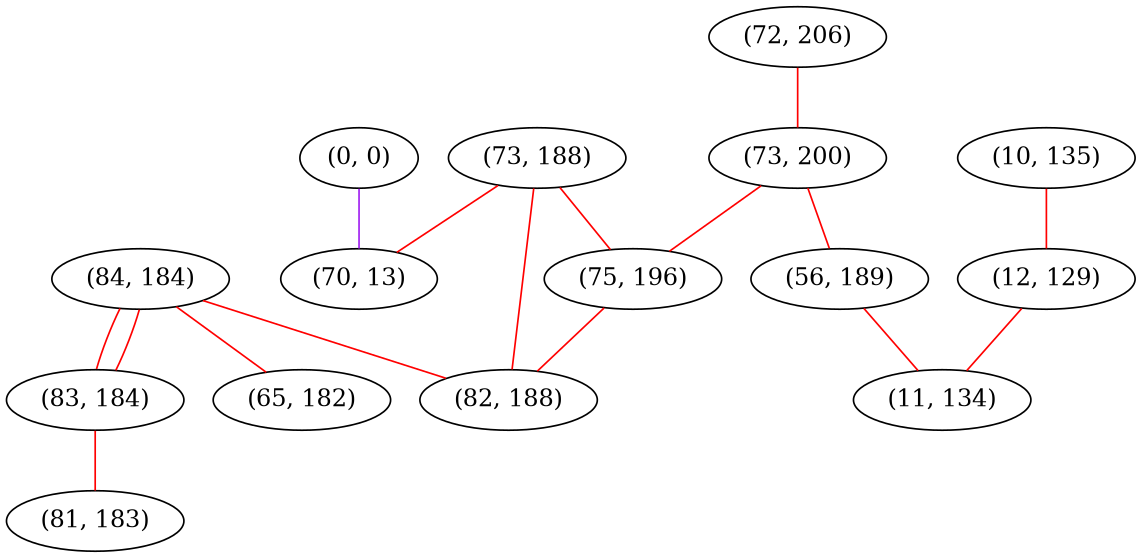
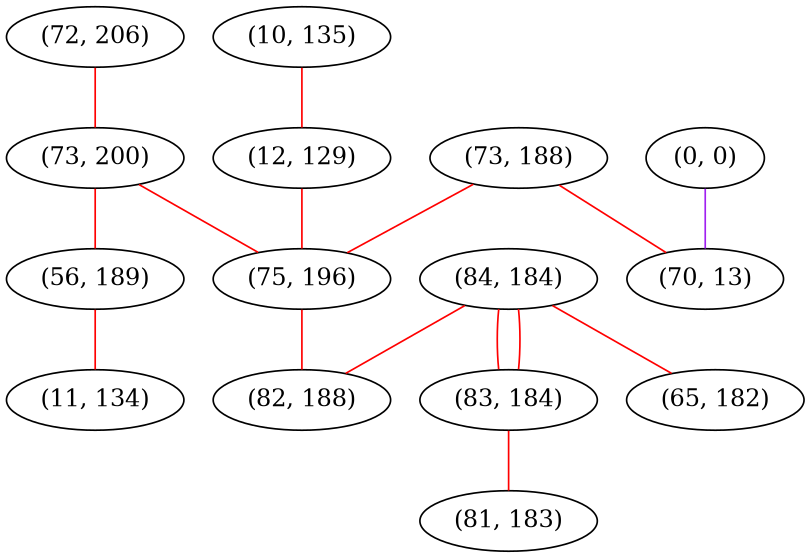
(523, 279) -> none
(994, 340) -> (302, 219)
